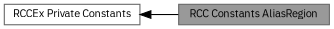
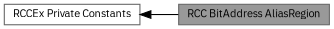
(254, 15) -> (254, 15)
